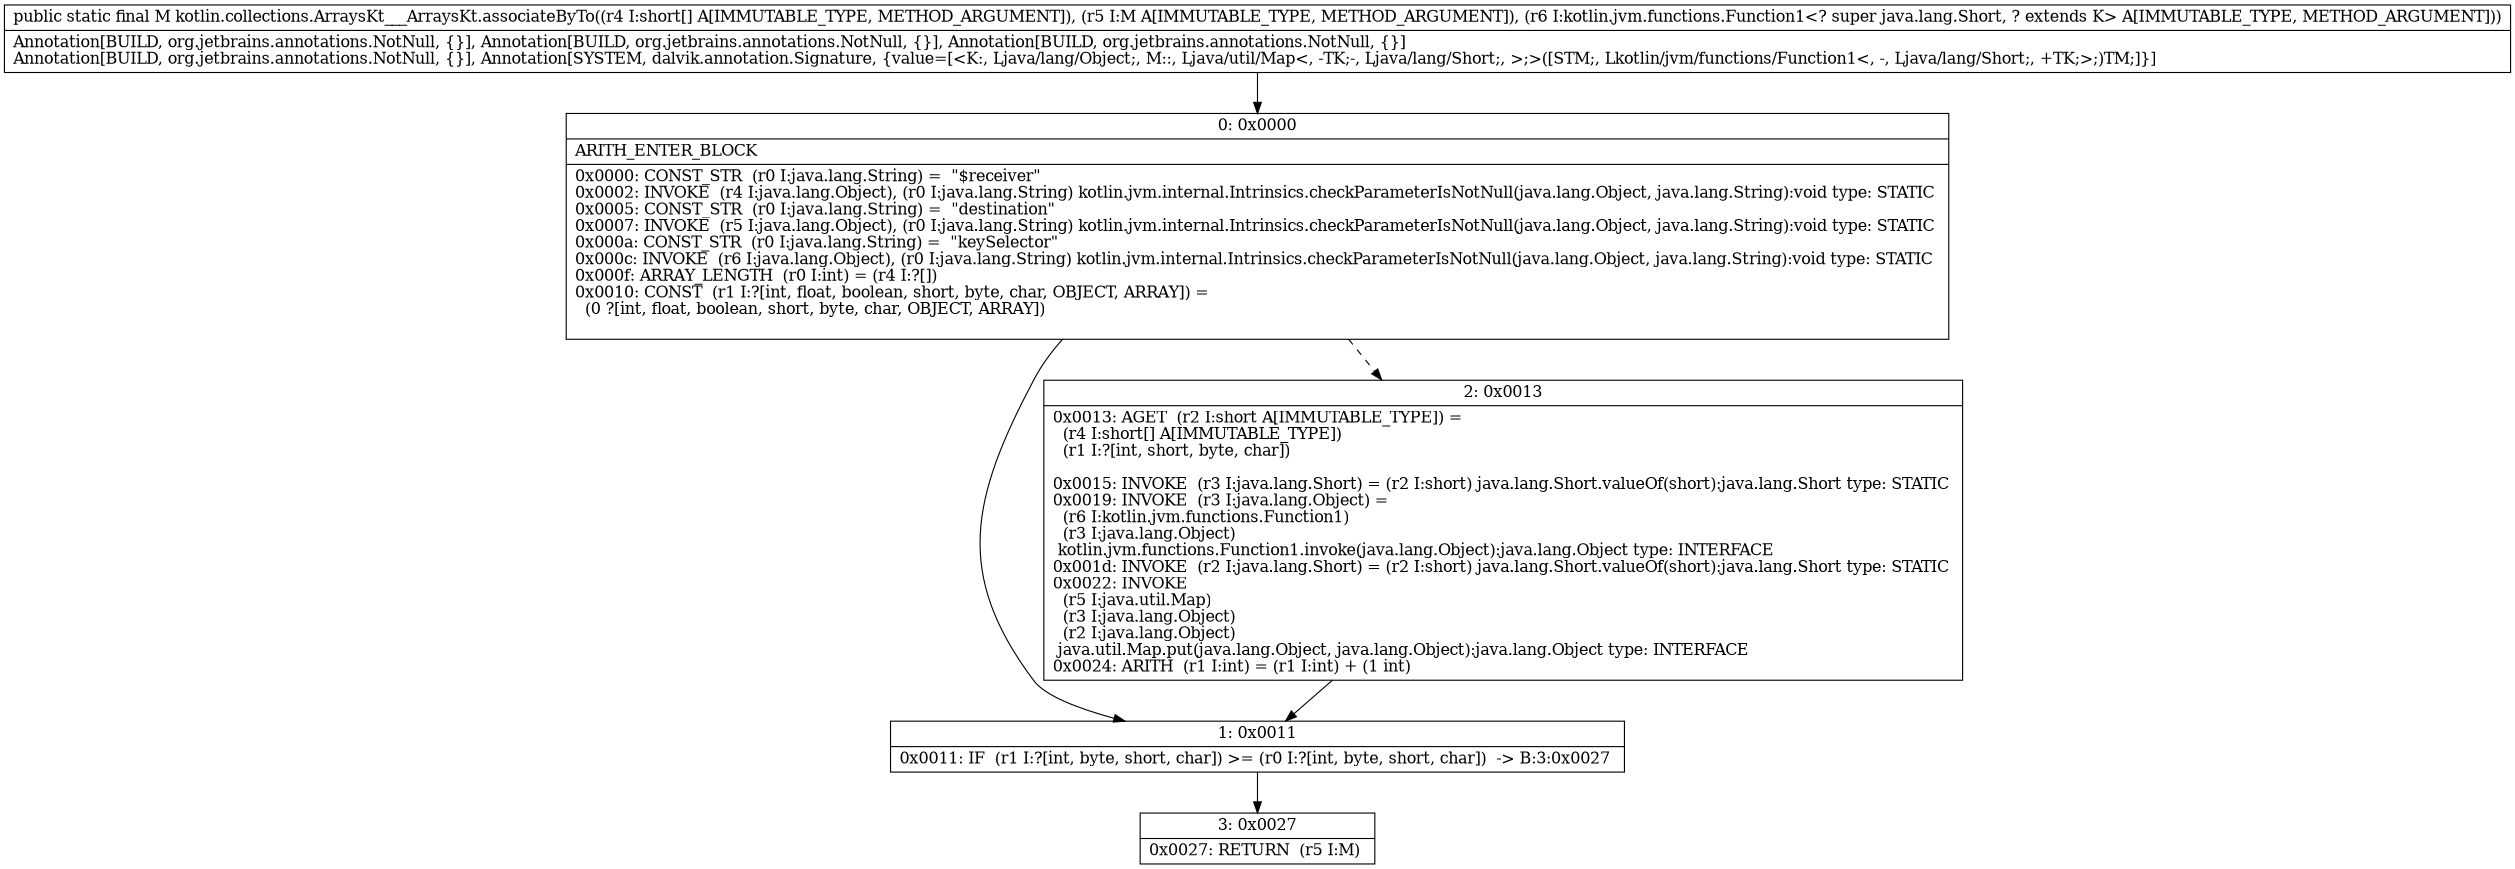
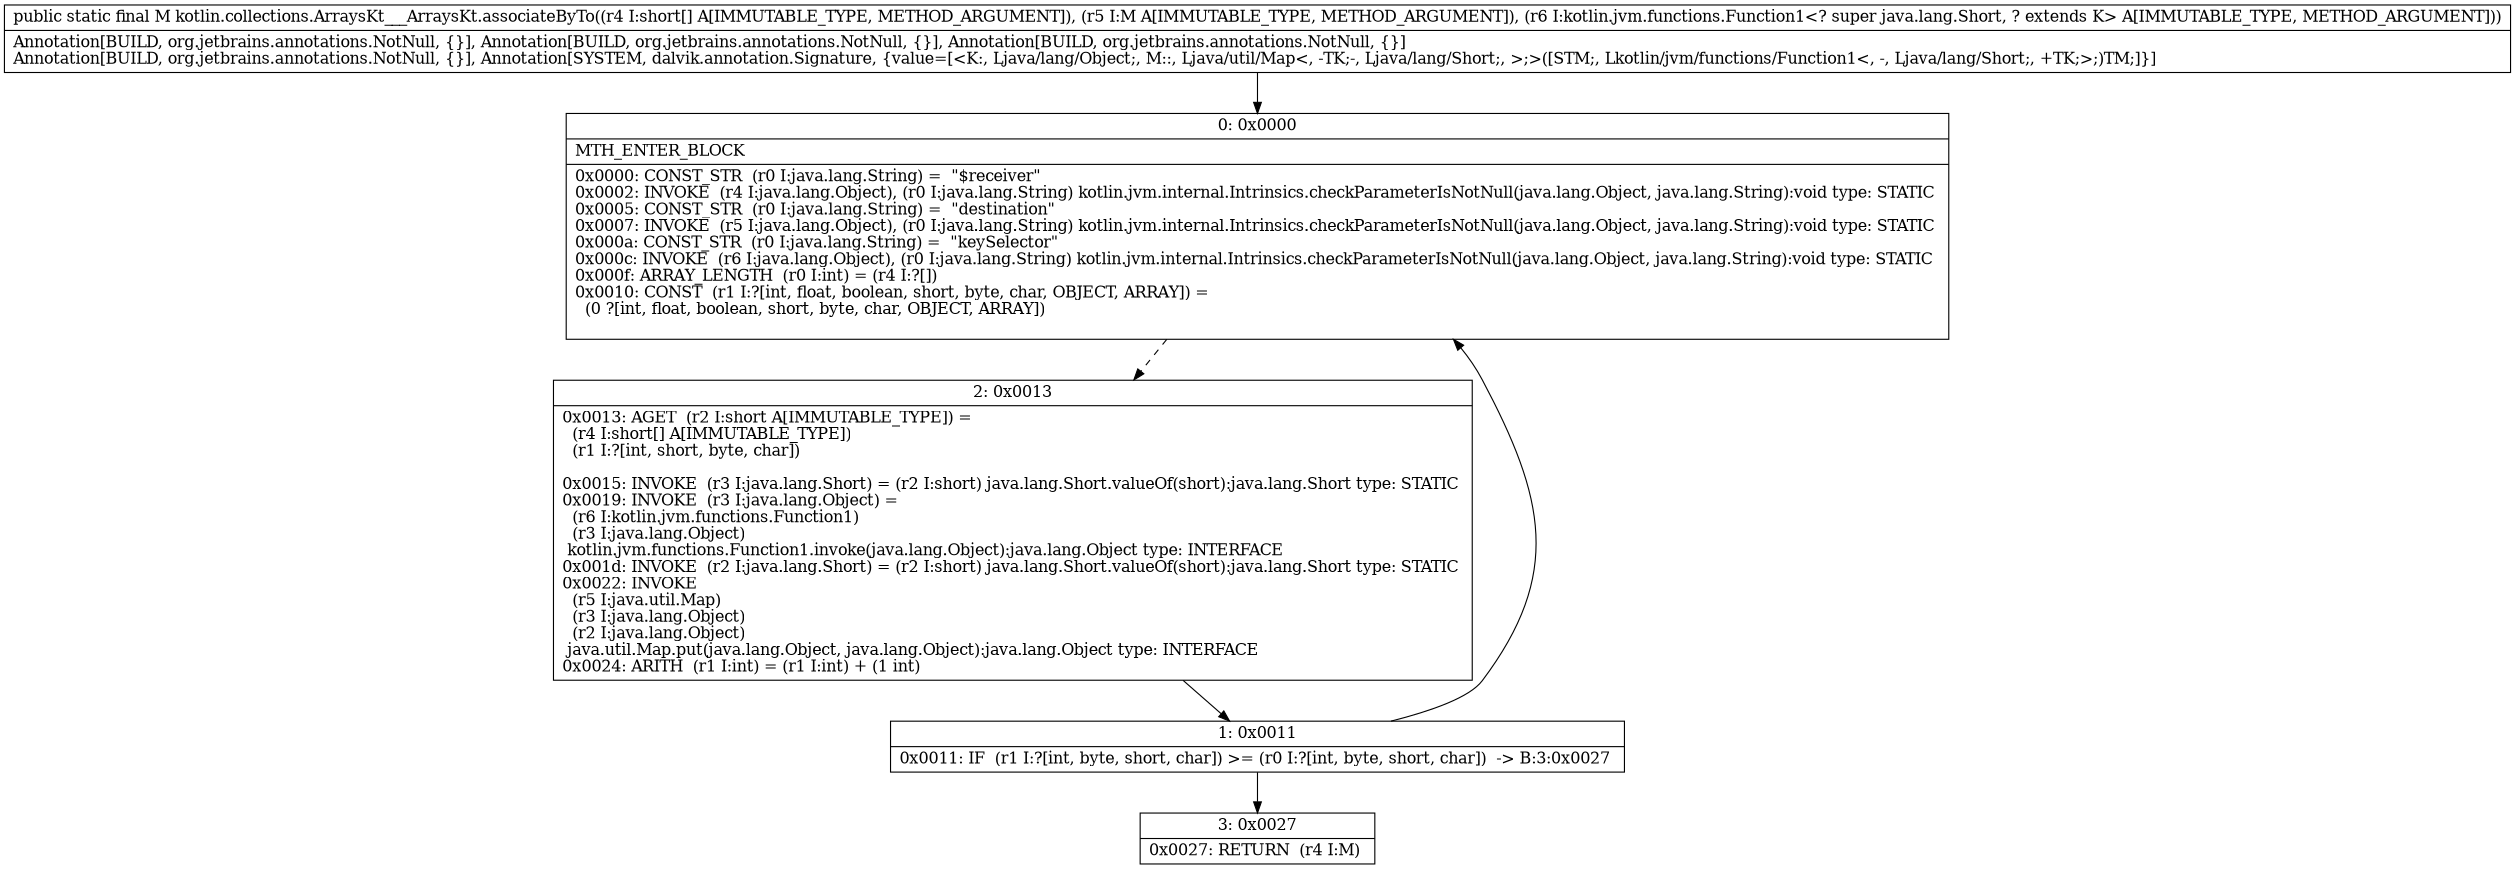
(666, 151) -> (660, 151)
(981, 551) -> (1534, 563)
(1257, 851) -> (1257, 851)
